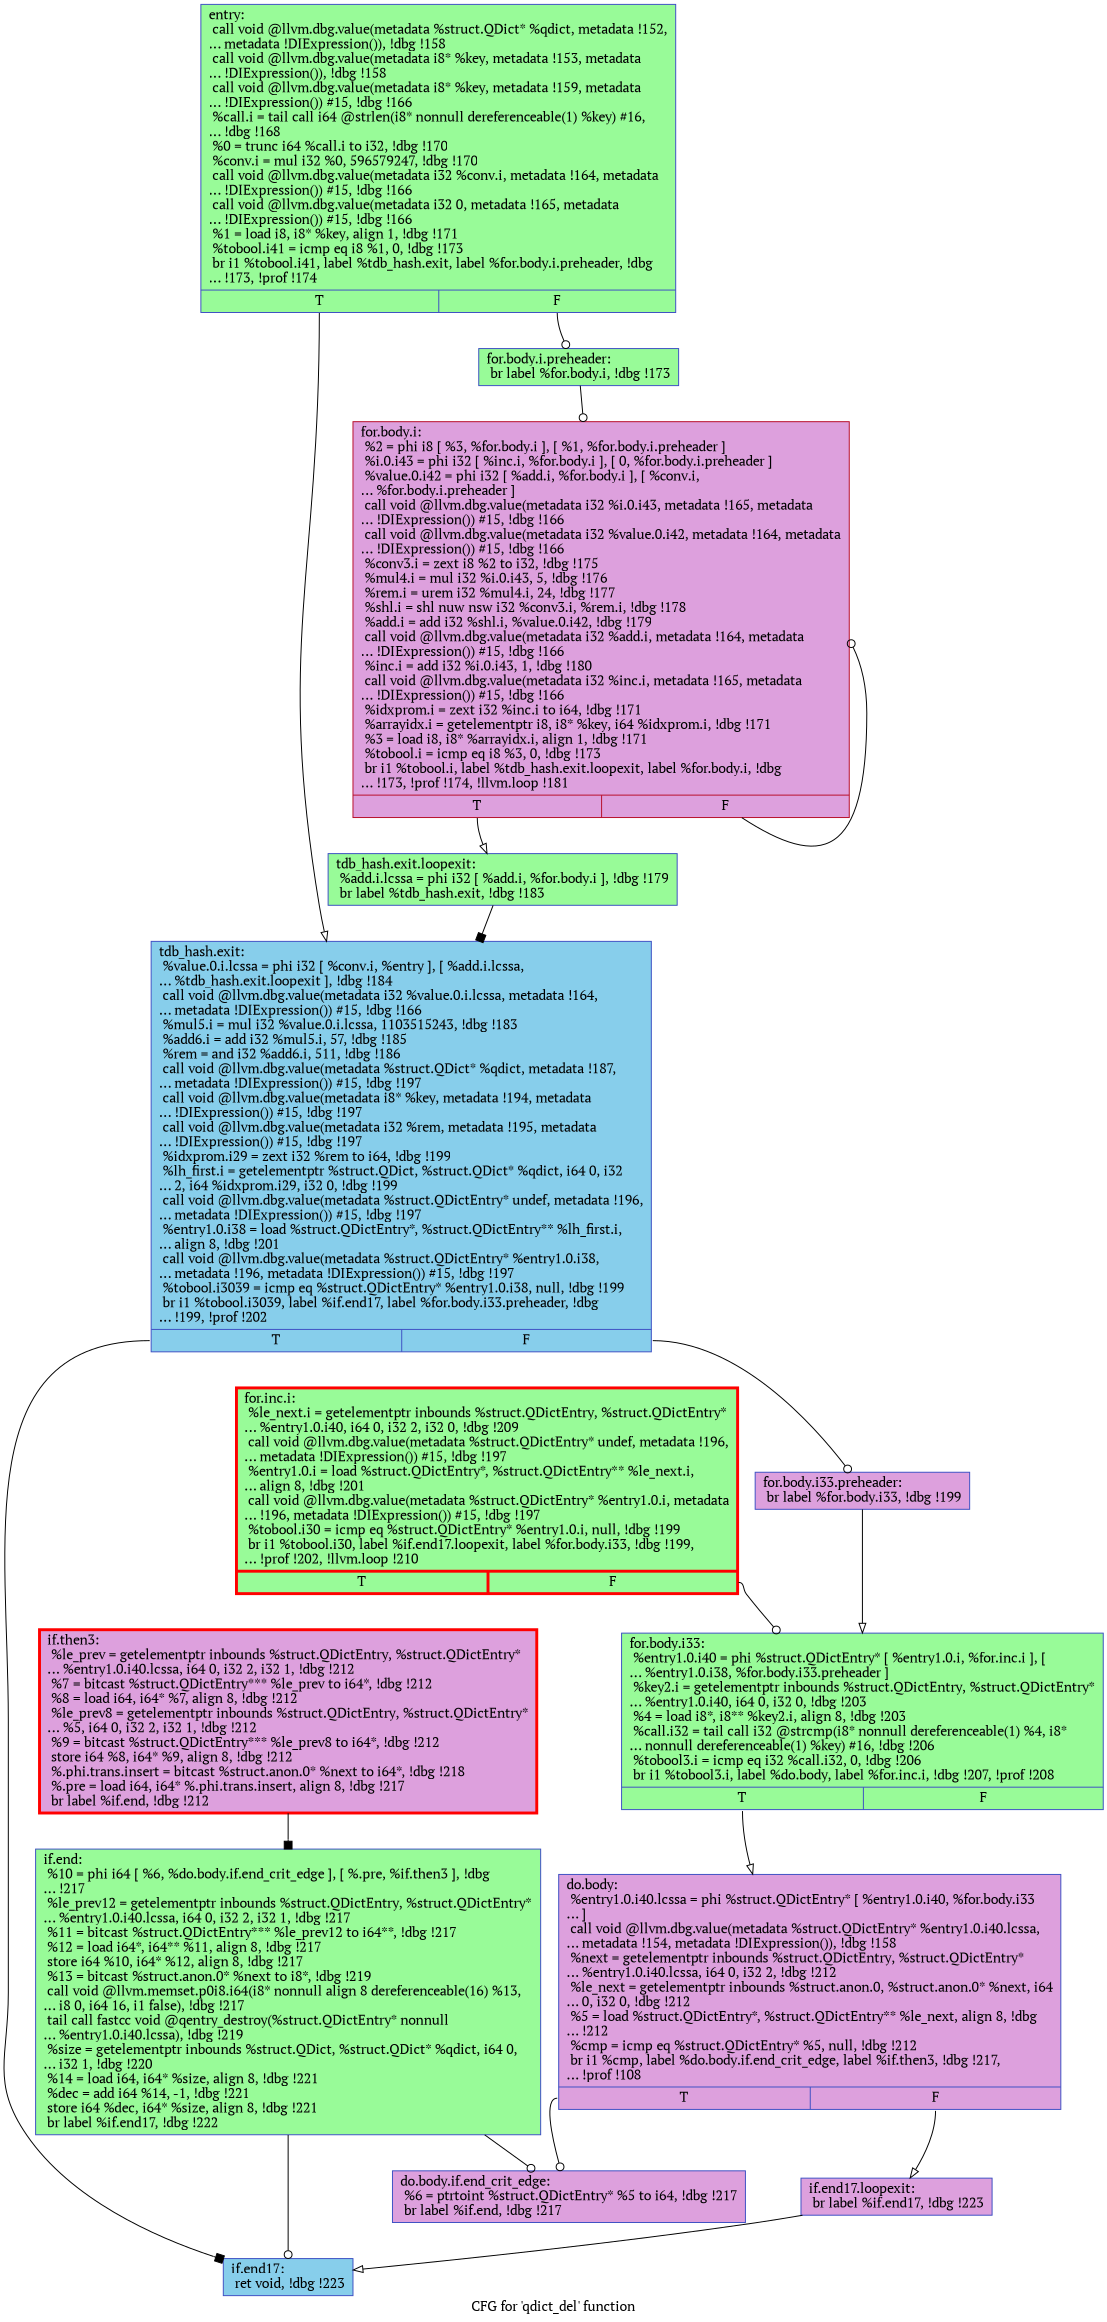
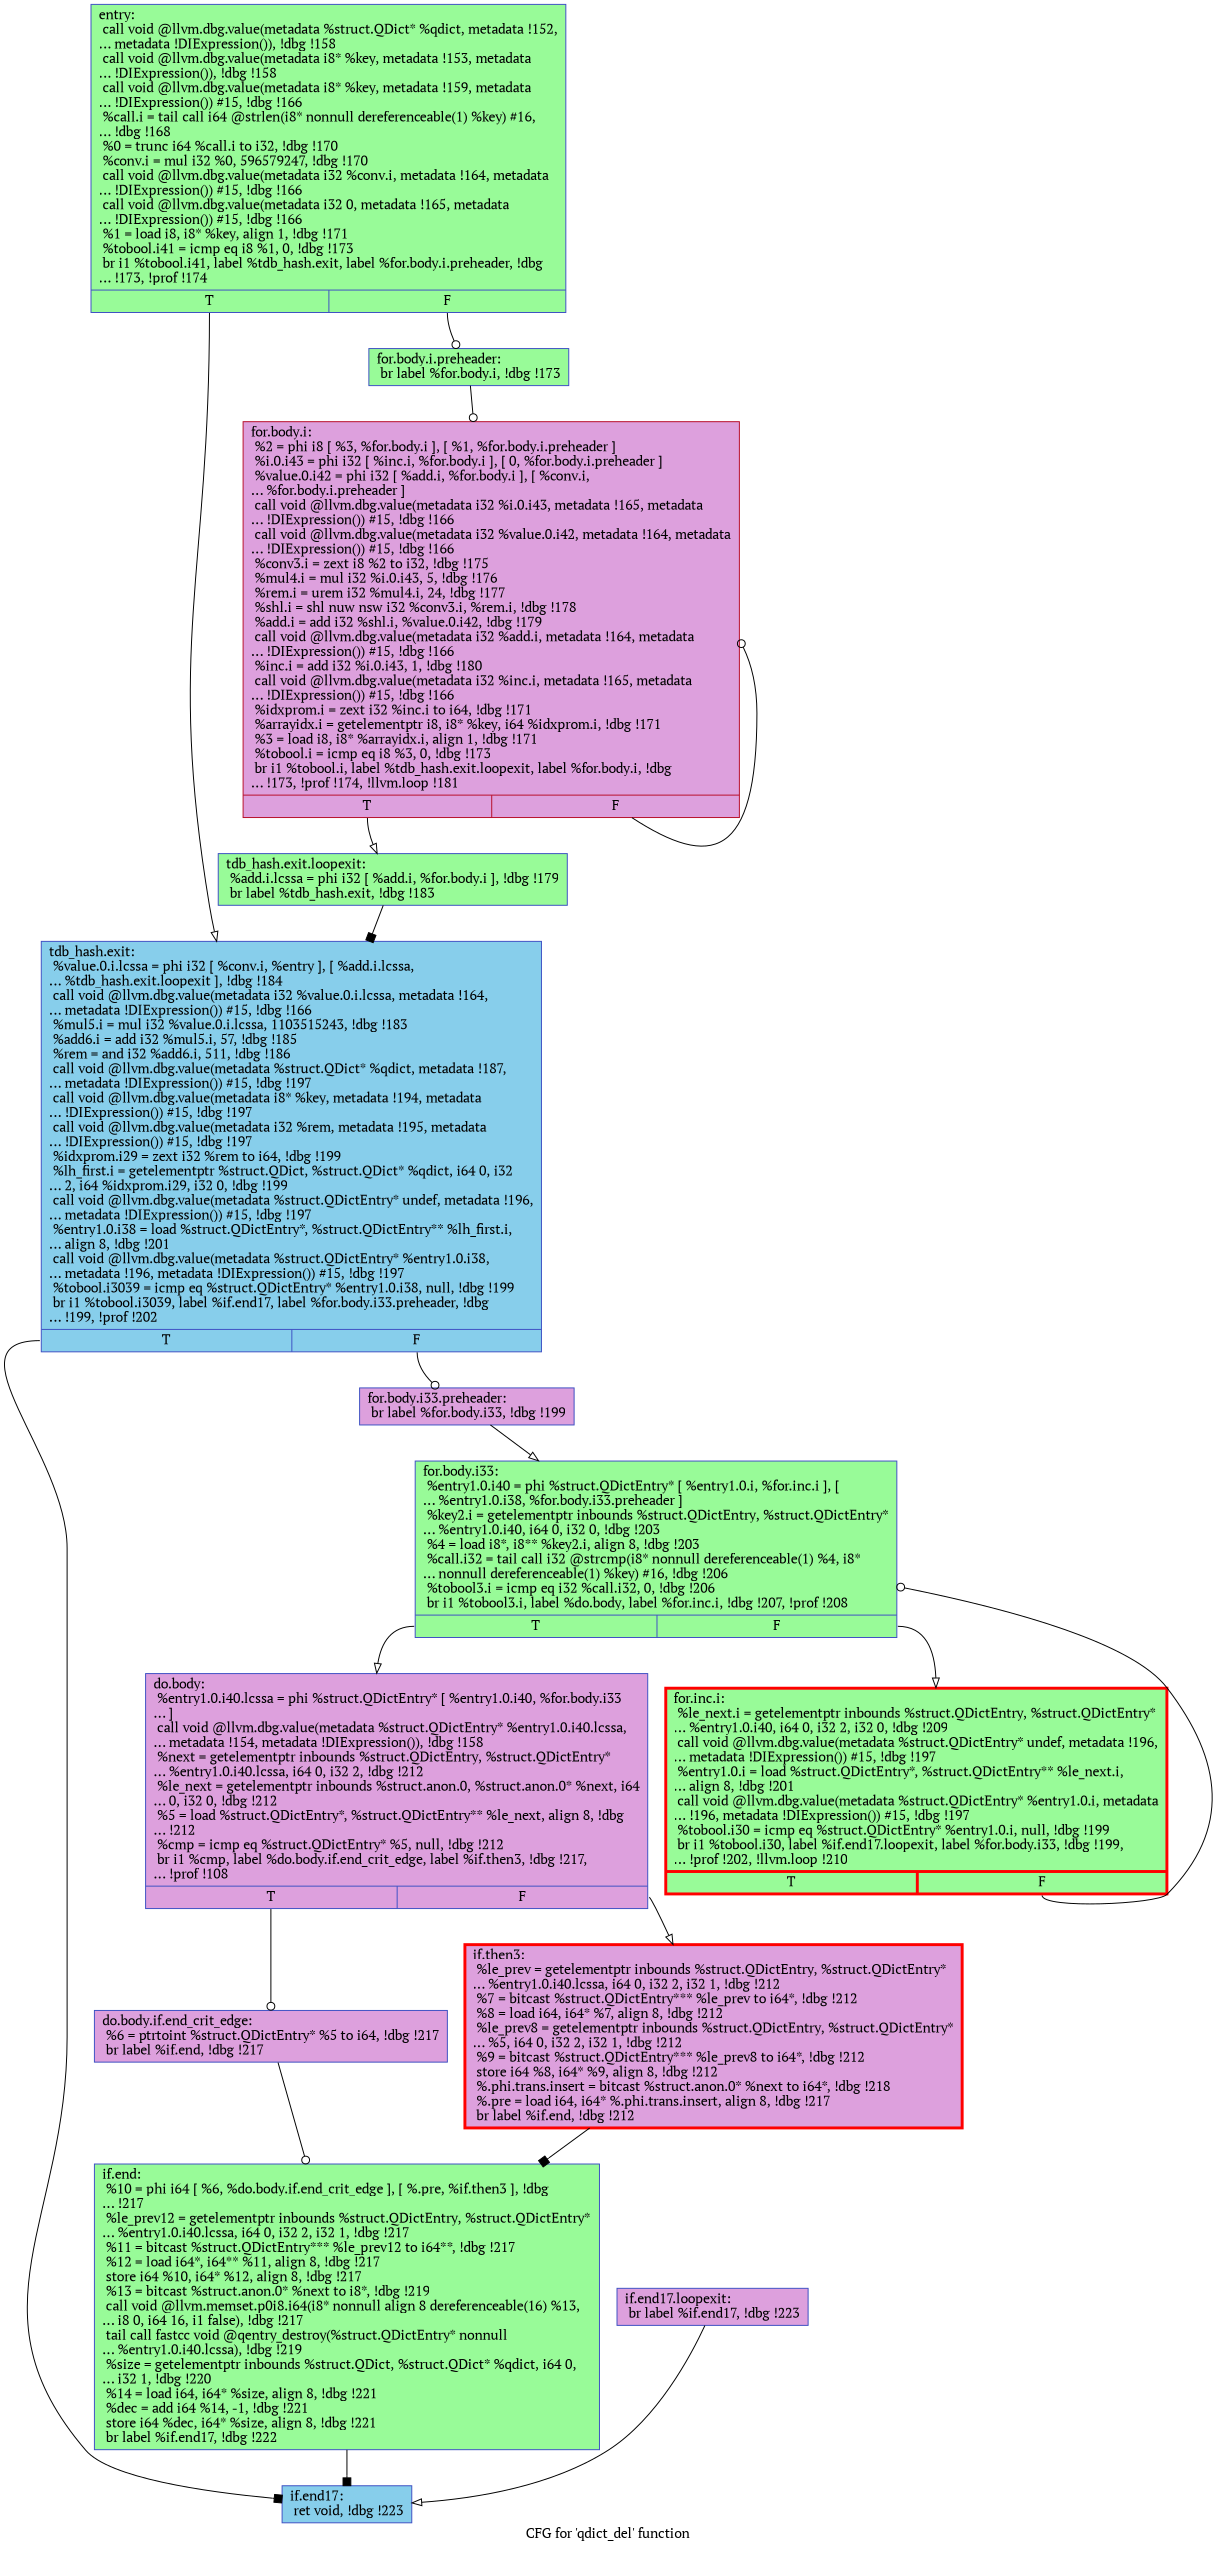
none -> (928, 1643)
(929, 2141) -> (660, 1916)
(506, 2150) -> (291, 2109)
(288, 2193) -> (347, 2463)
